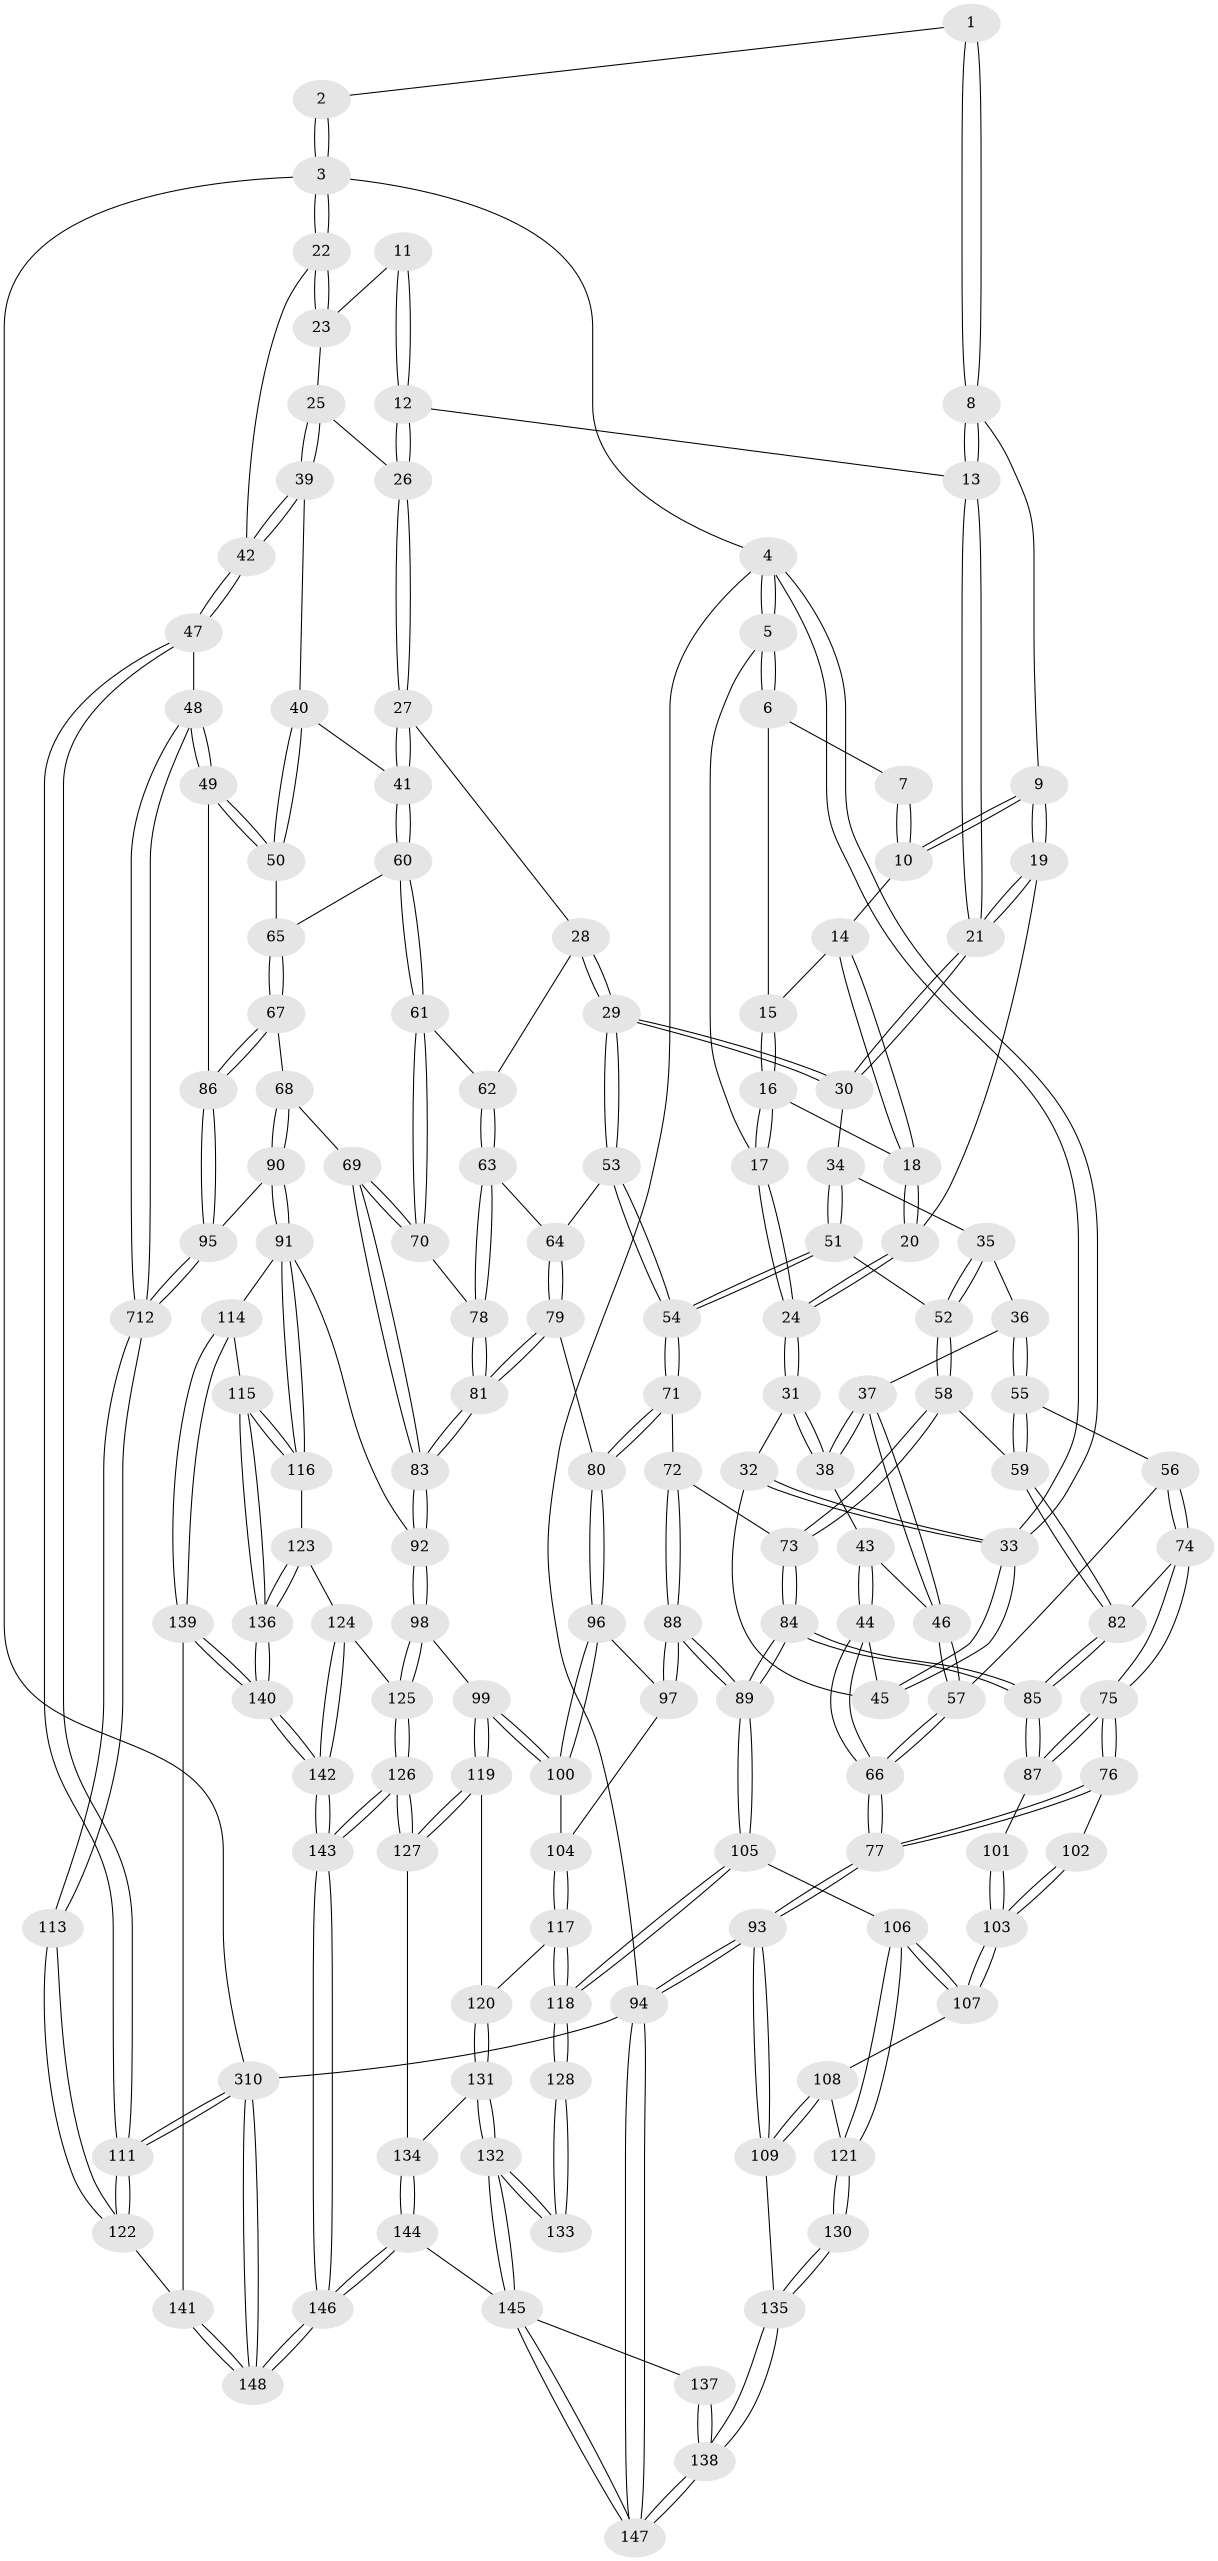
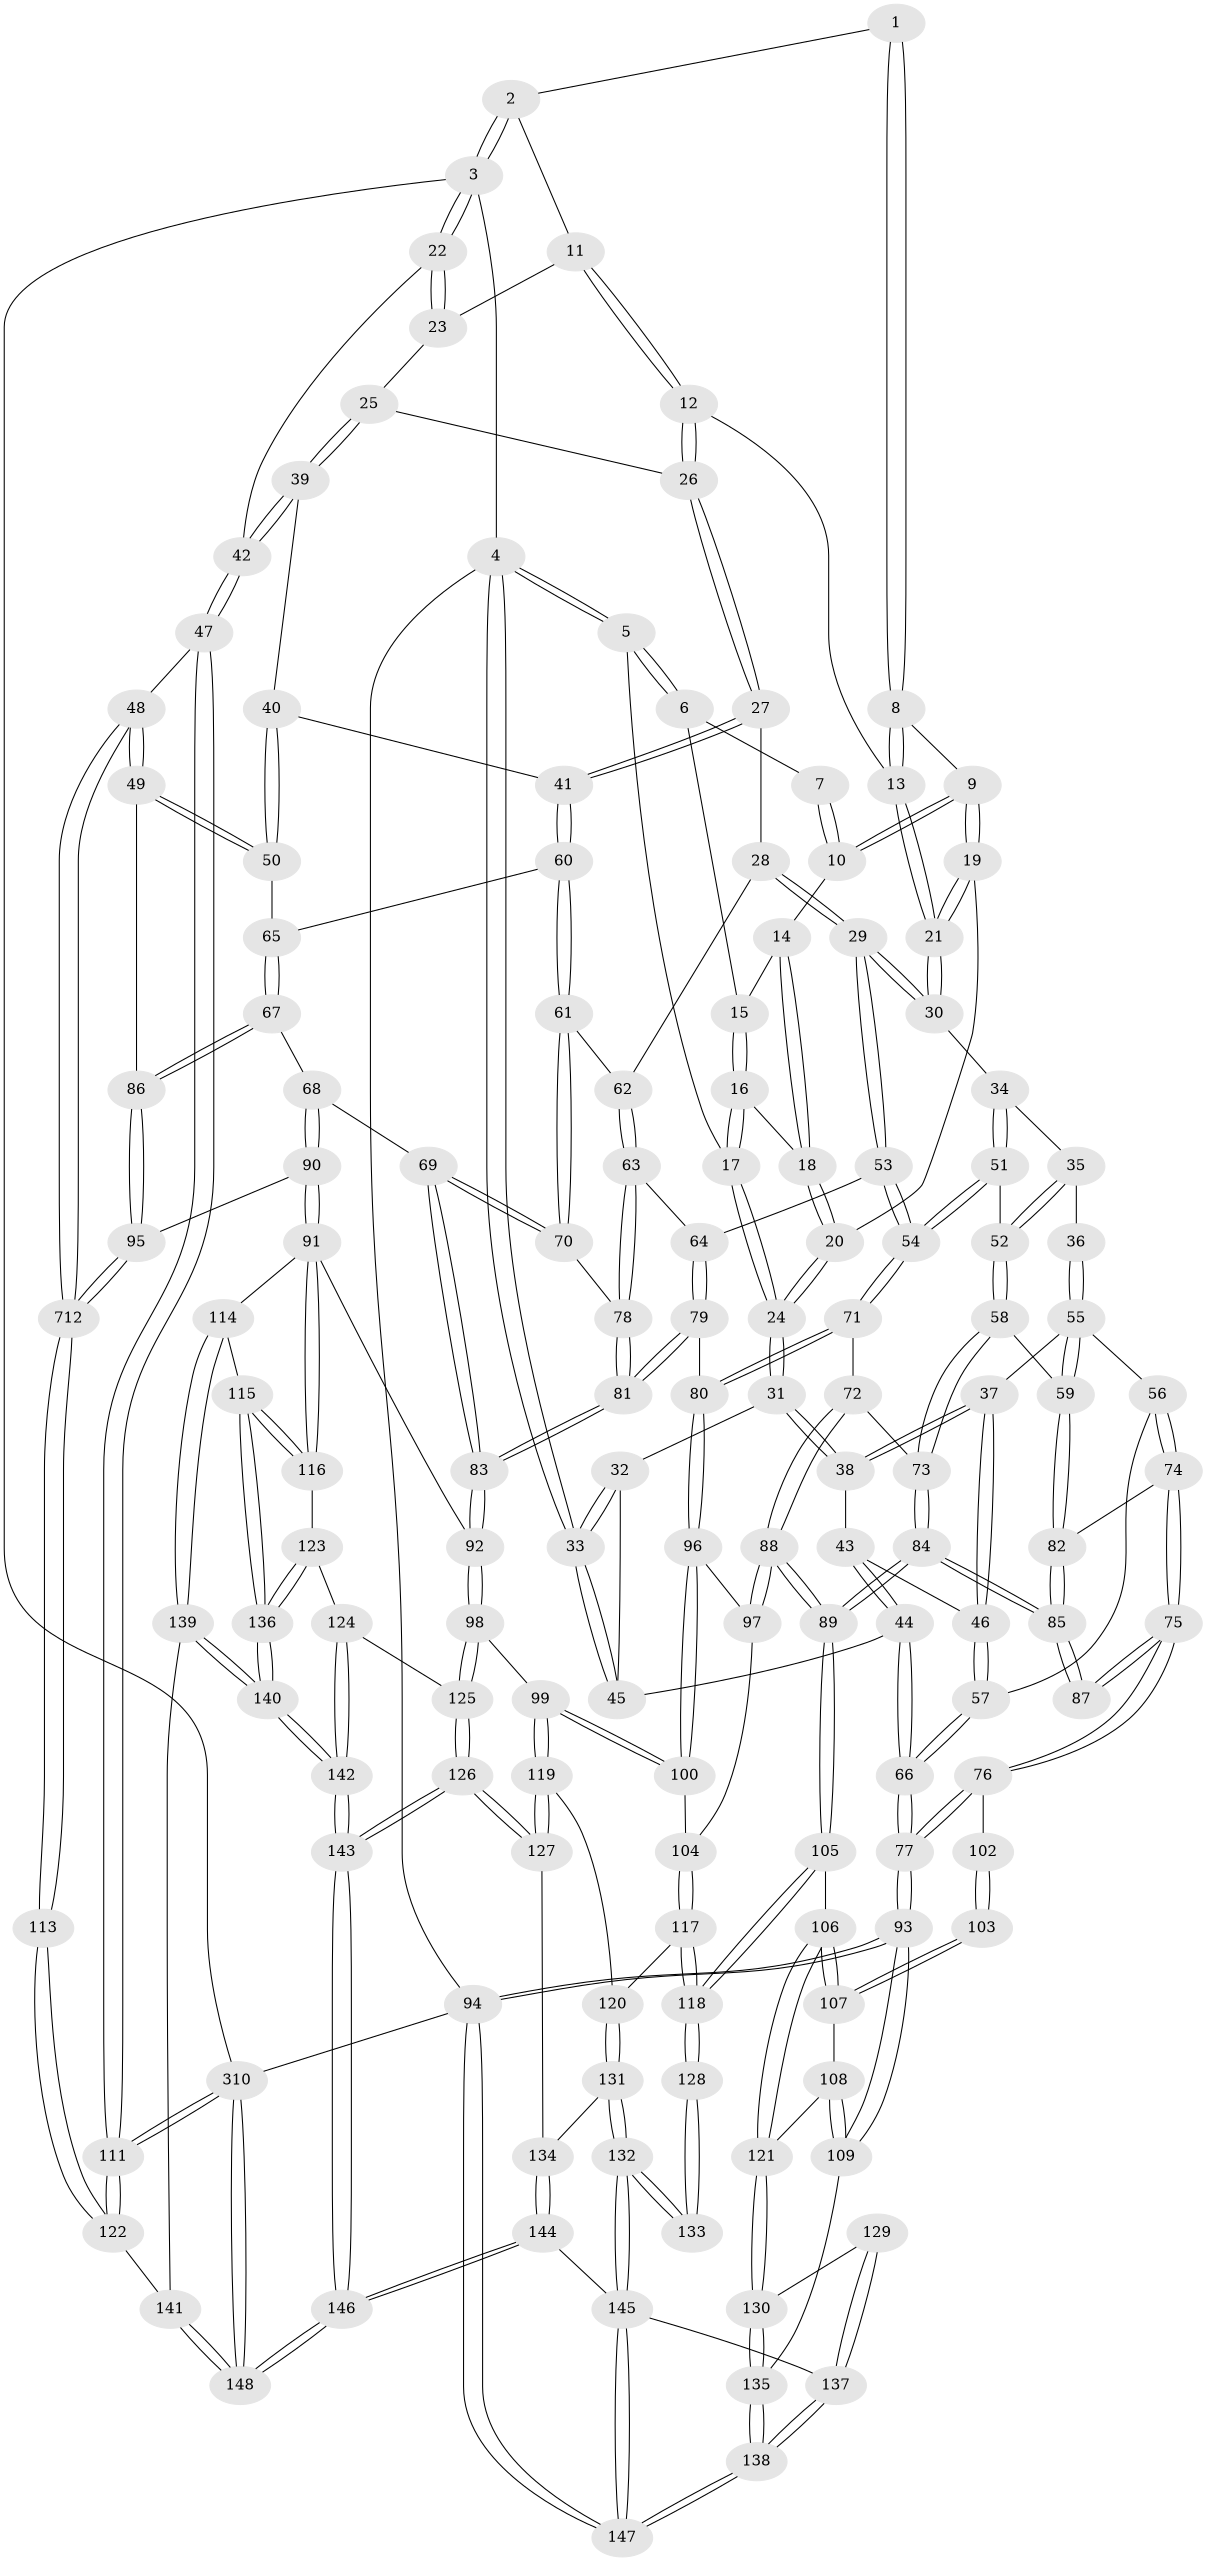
none -> (543, 176)
(944, 1357) -> (1038, 1352)
(997, 1852) -> none
none -> (877, 2233)
